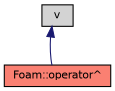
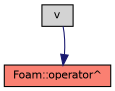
(50, 51) -> (65, 40)
